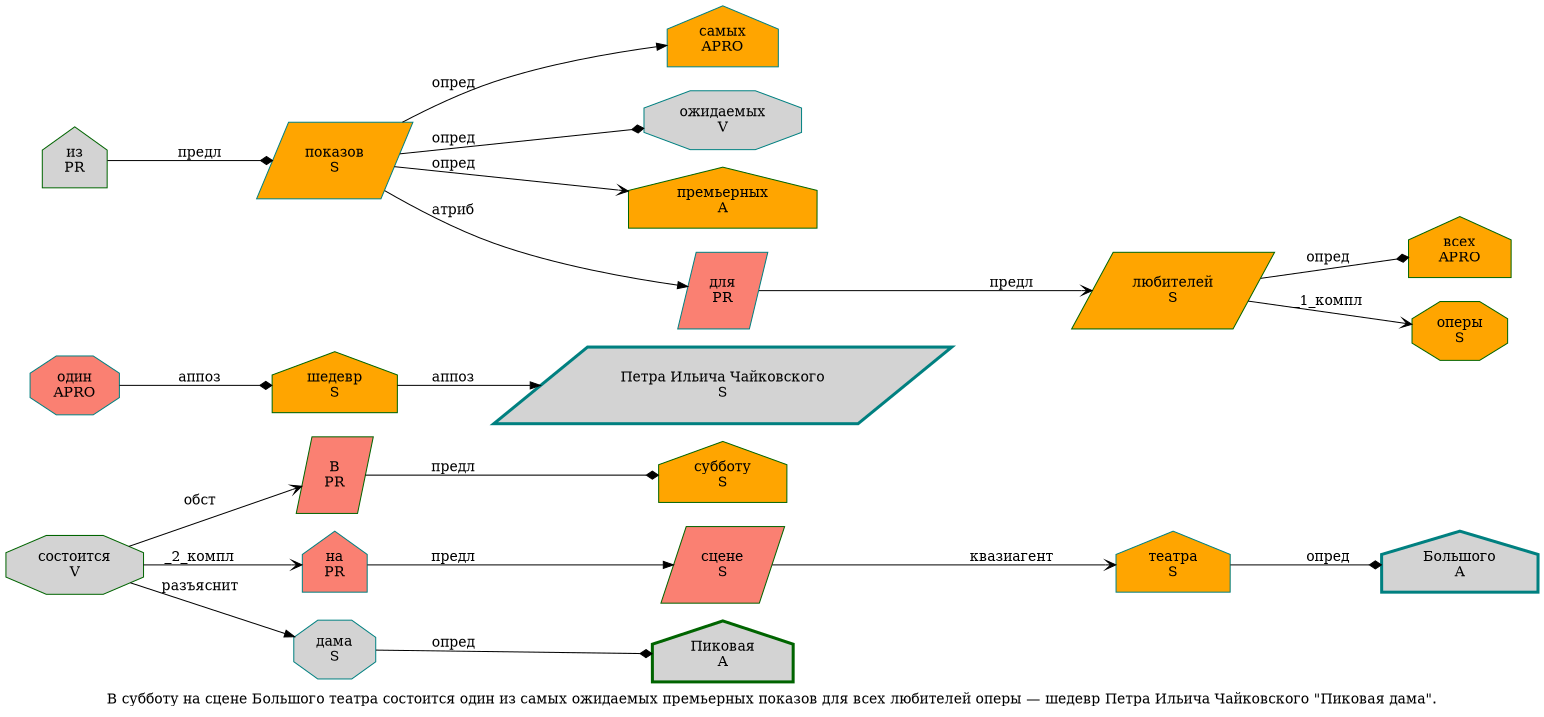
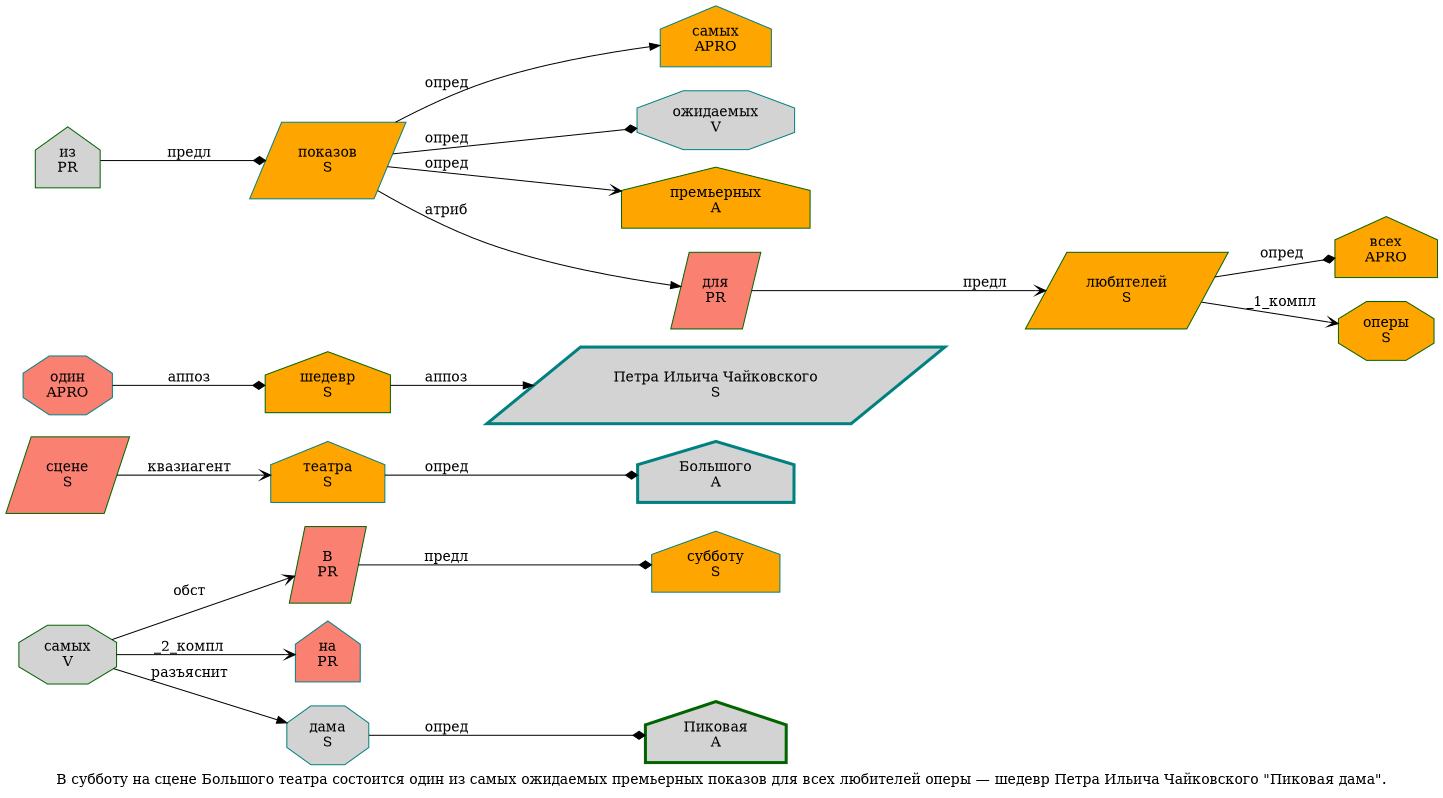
(723, 291) -> (716, 291)
(723, 475) -> (716, 565)
(75, 565) -> (68, 655)
(515, 565) -> none
